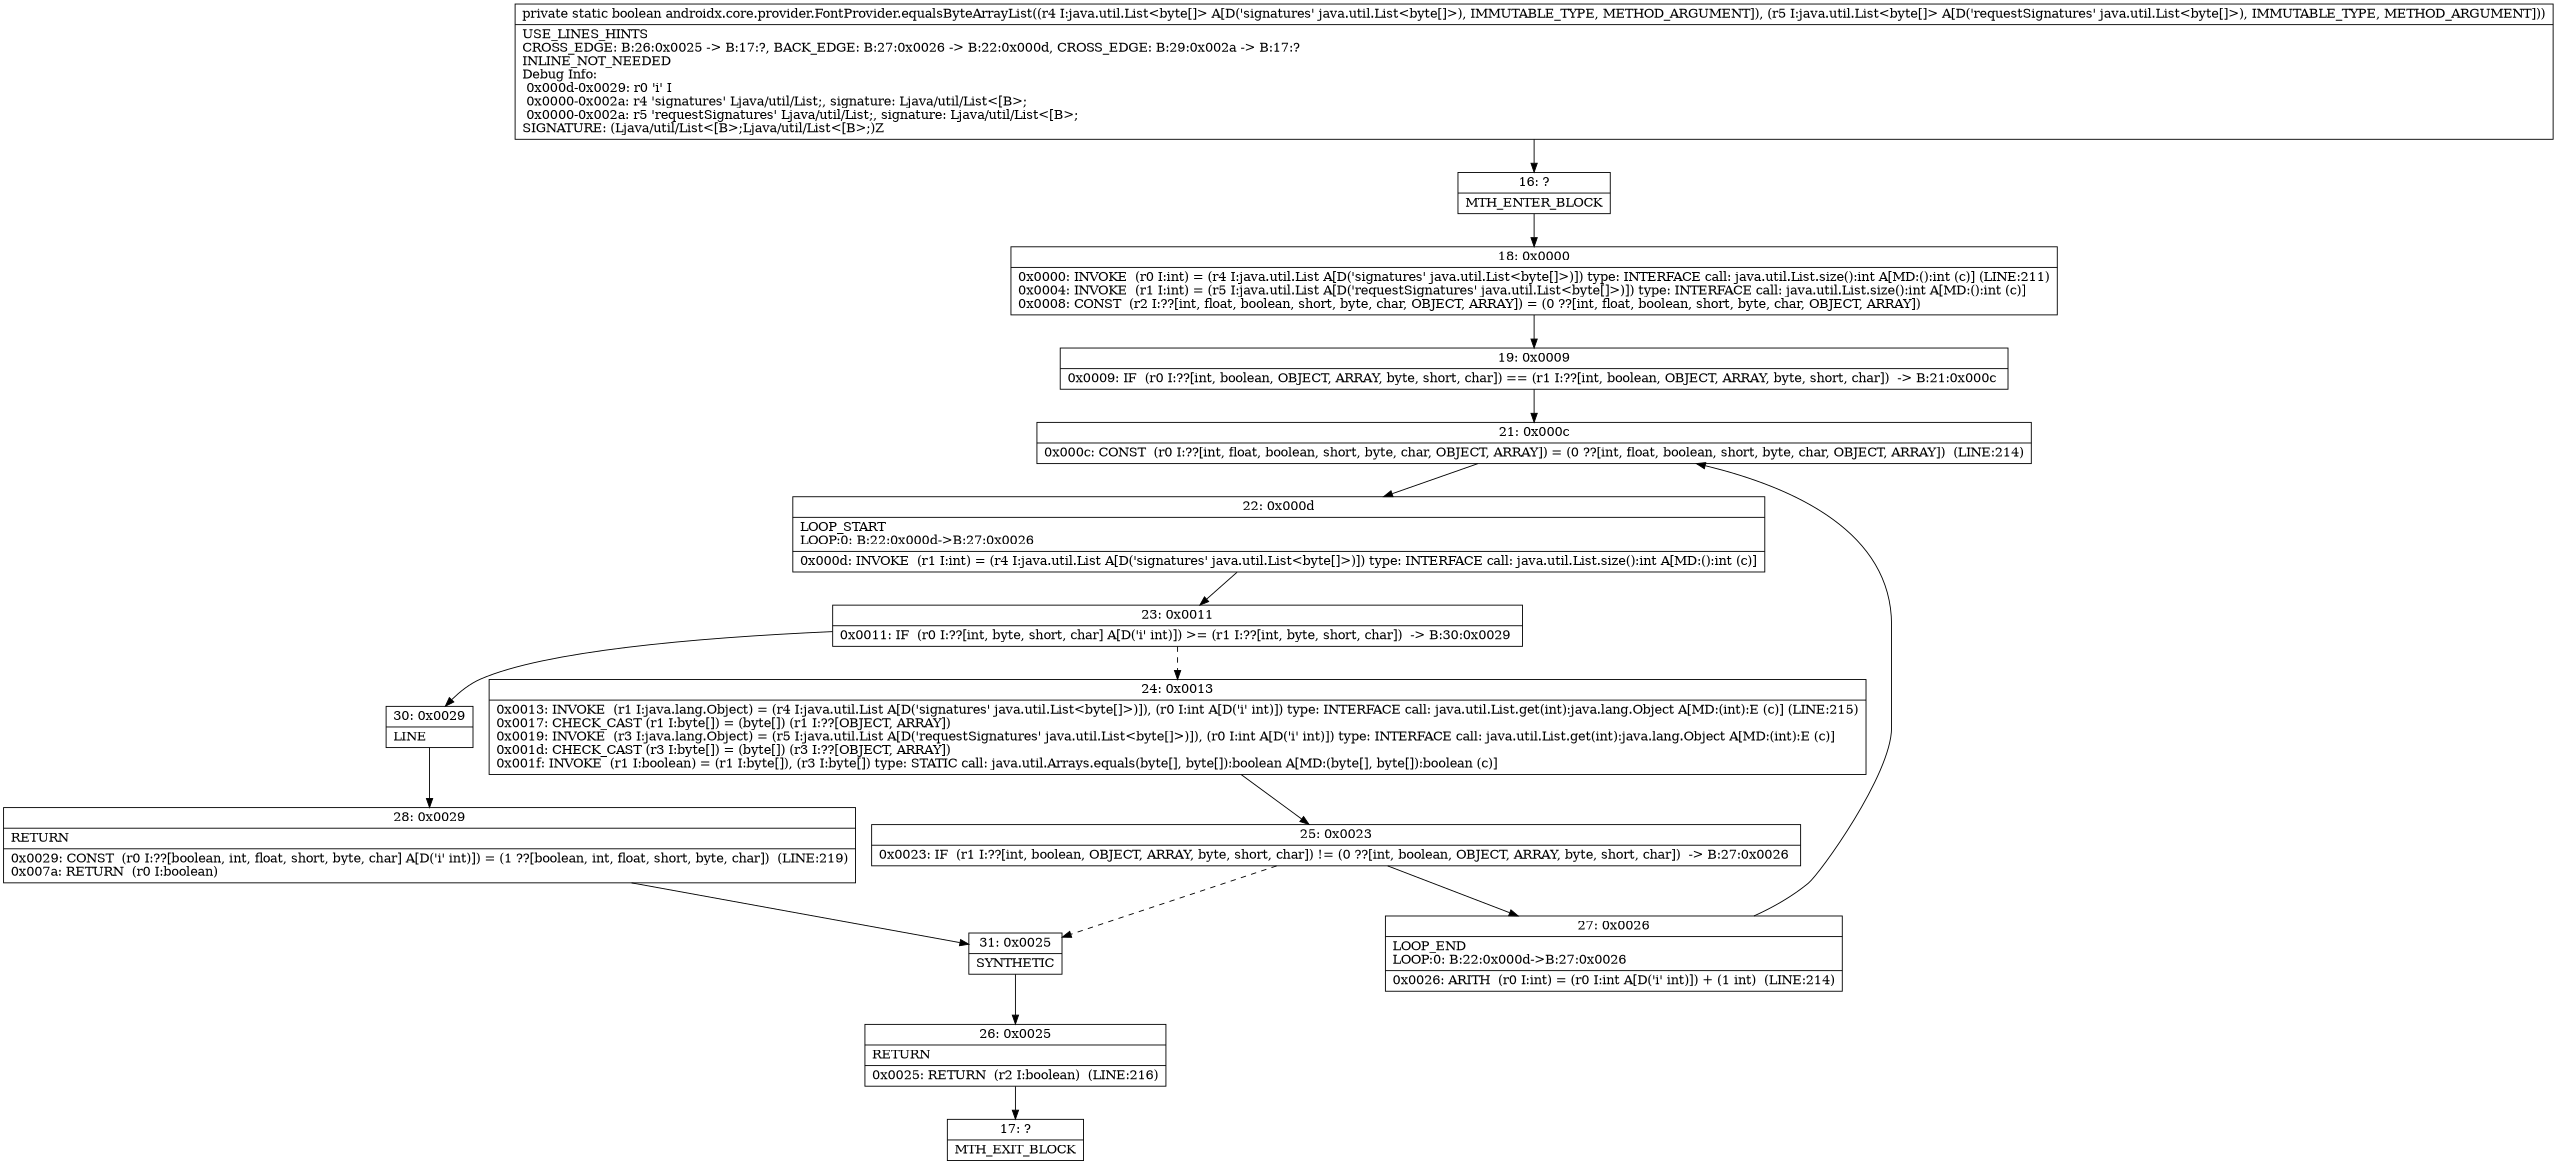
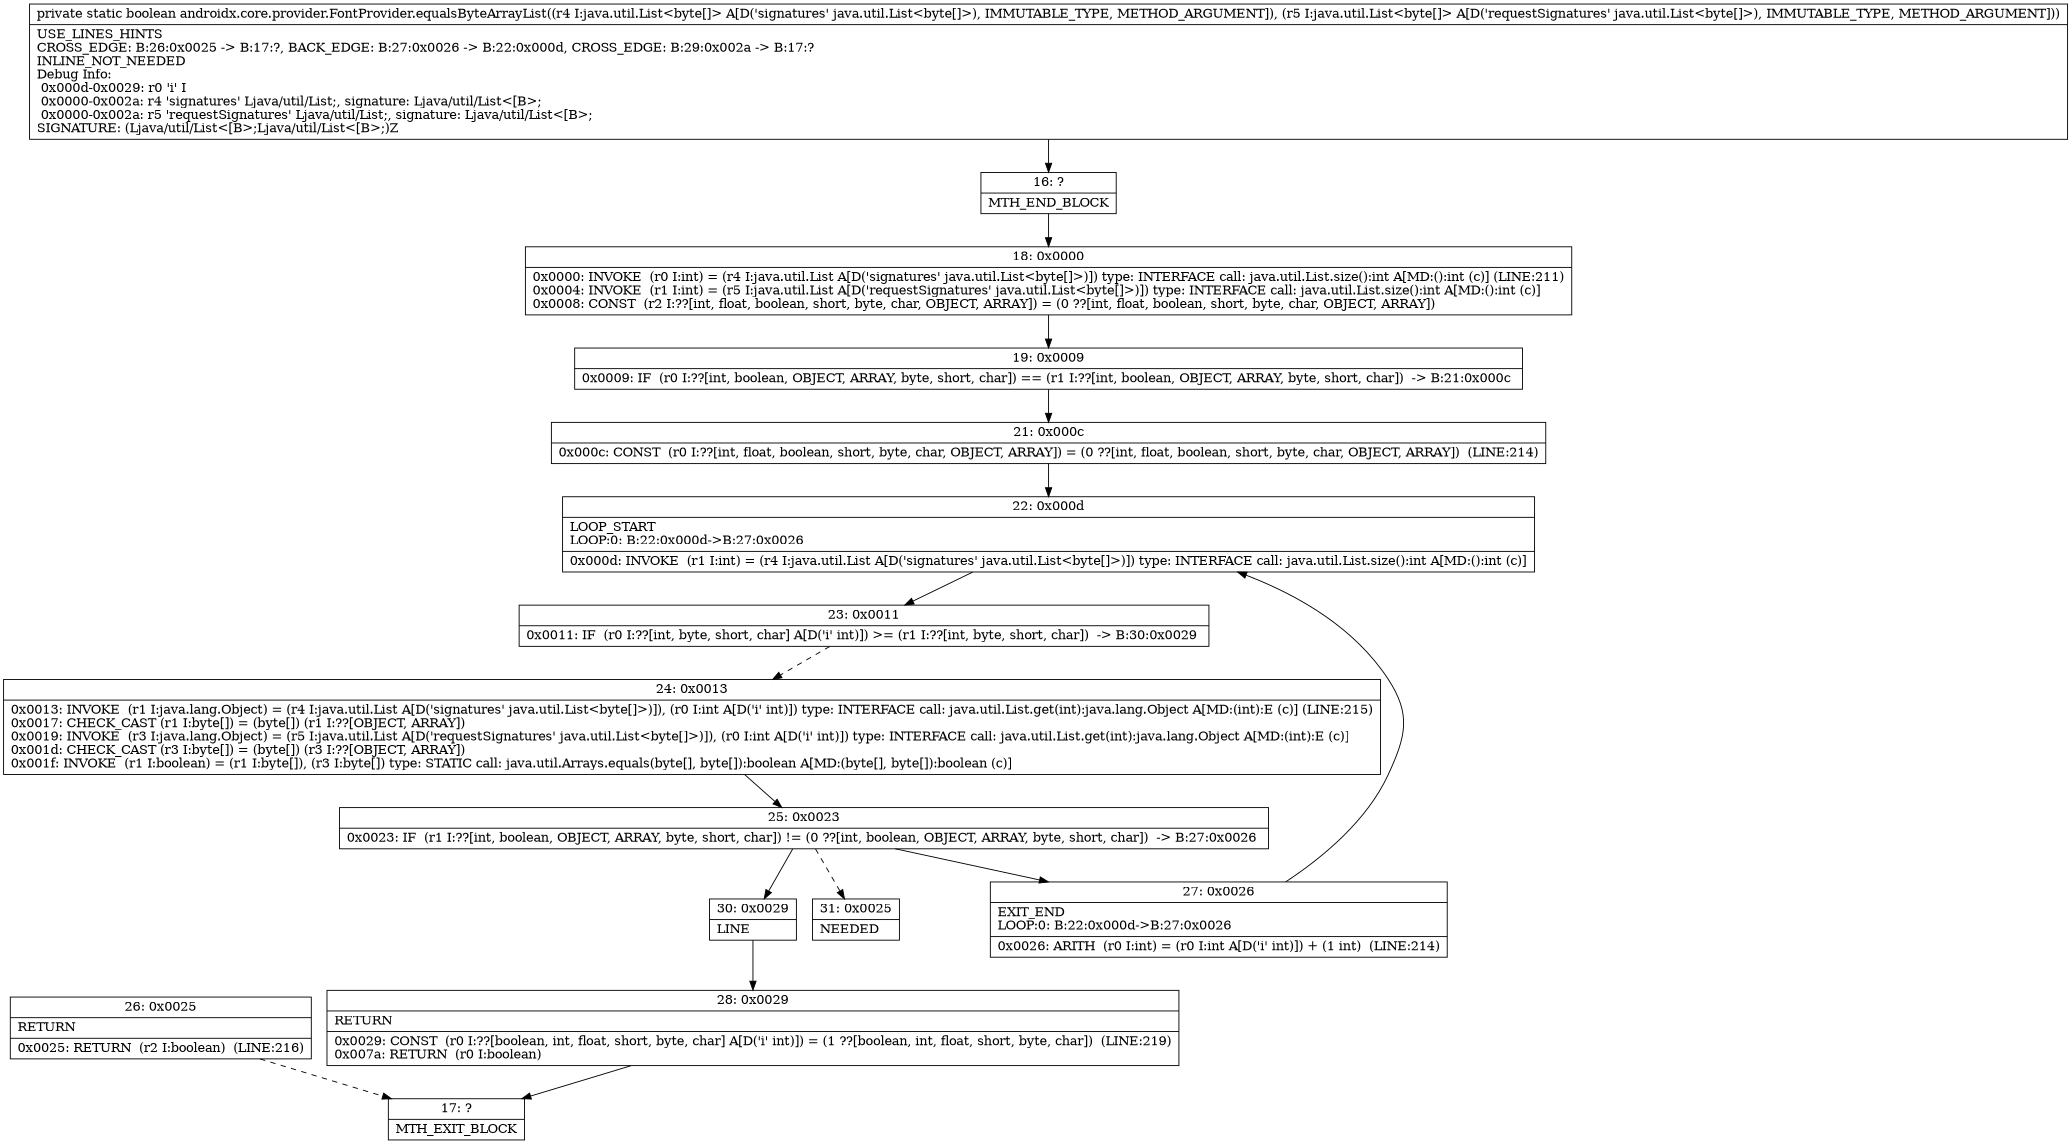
(1534, 203) -> (1049, 203)
(637, 646) -> (781, 870)
(1892, 665) -> (1403, 712)
(796, 913) -> (581, 1081)
(1429, 946) -> (1032, 912)
(1015, 963) -> (850, 929)
(1015, 995) -> none
(1015, 1098) -> (321, 1078)
